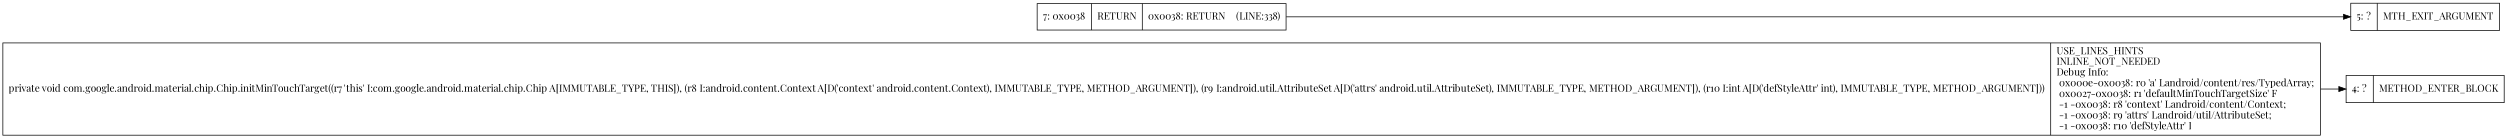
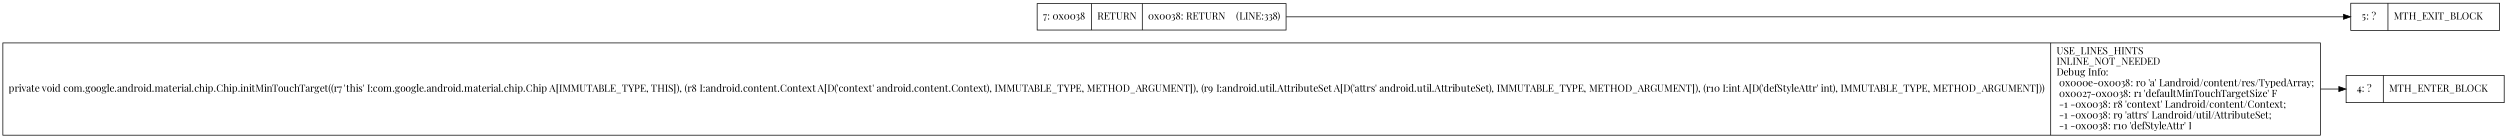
(2438, 16) -> (2438, 16)
(2439, 89) -> (2439, 89)
